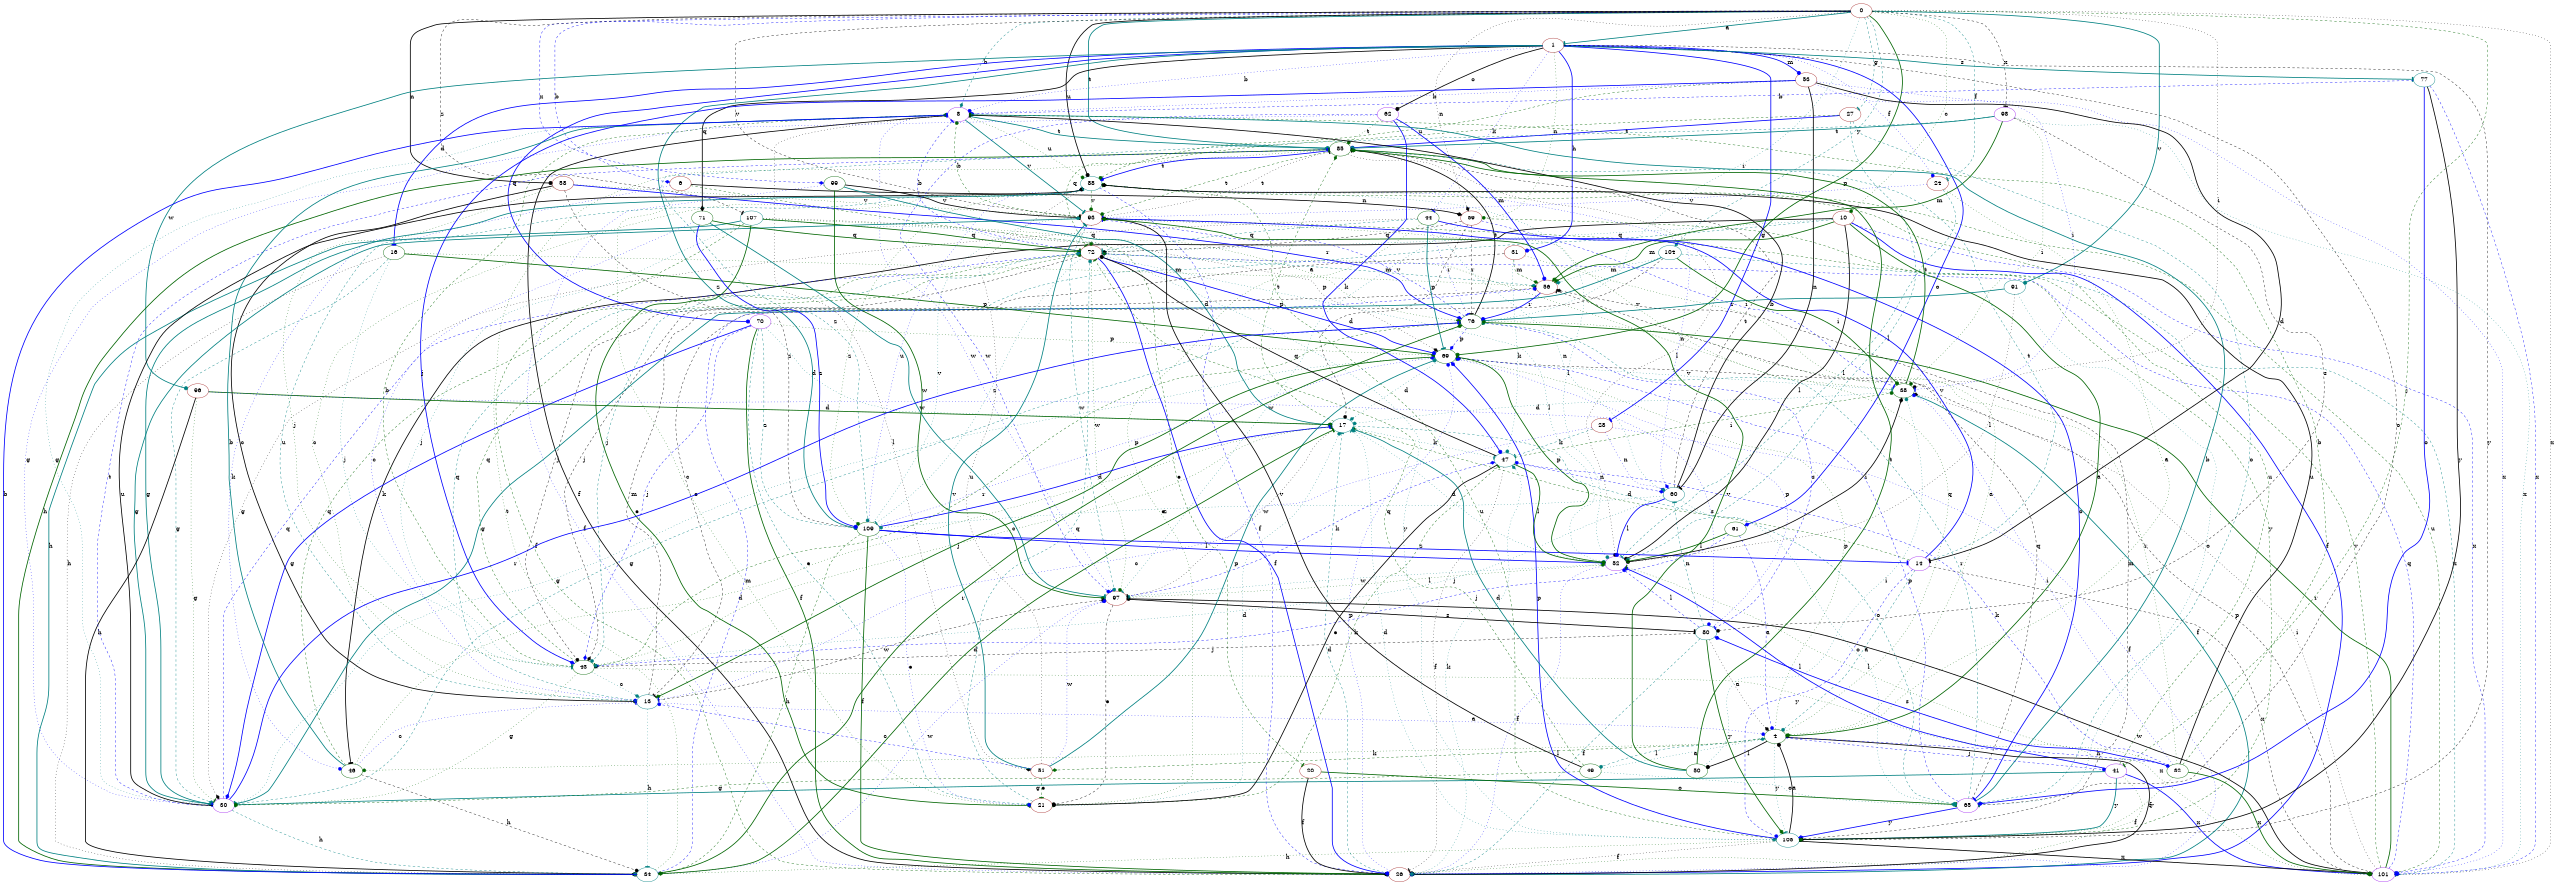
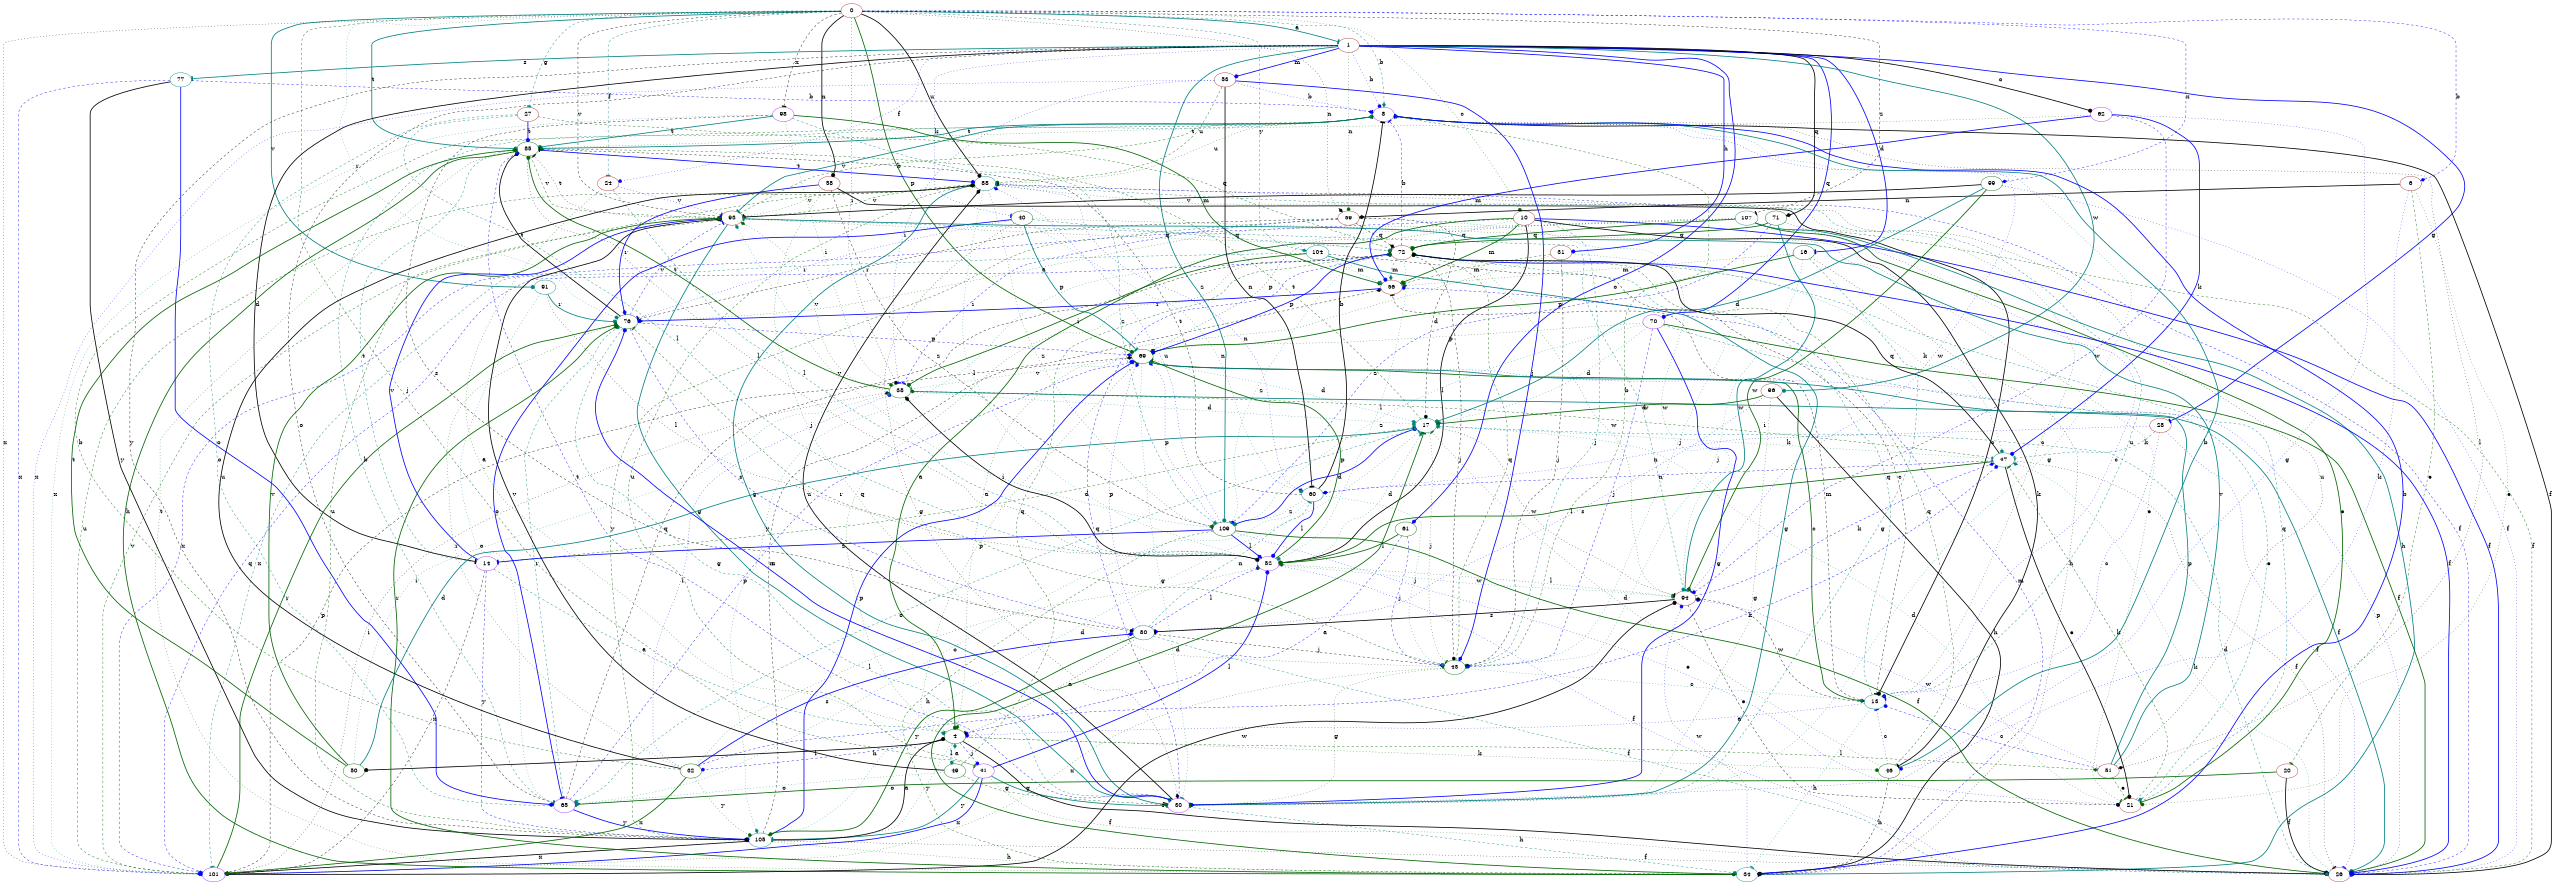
(1848, 170) -> (492, 145)
(1226, 184) -> (547, 184)
(1428, 218) -> (1022, 218)
(2266, 244) -> (500, 98)
(817, 348) -> (1475, 321)
(1966, 432) -> (839, 394)
(761, 460) -> (1435, 391)
(1116, 598) -> (1685, 598)
(1736, 687) -> (1067, 683)
